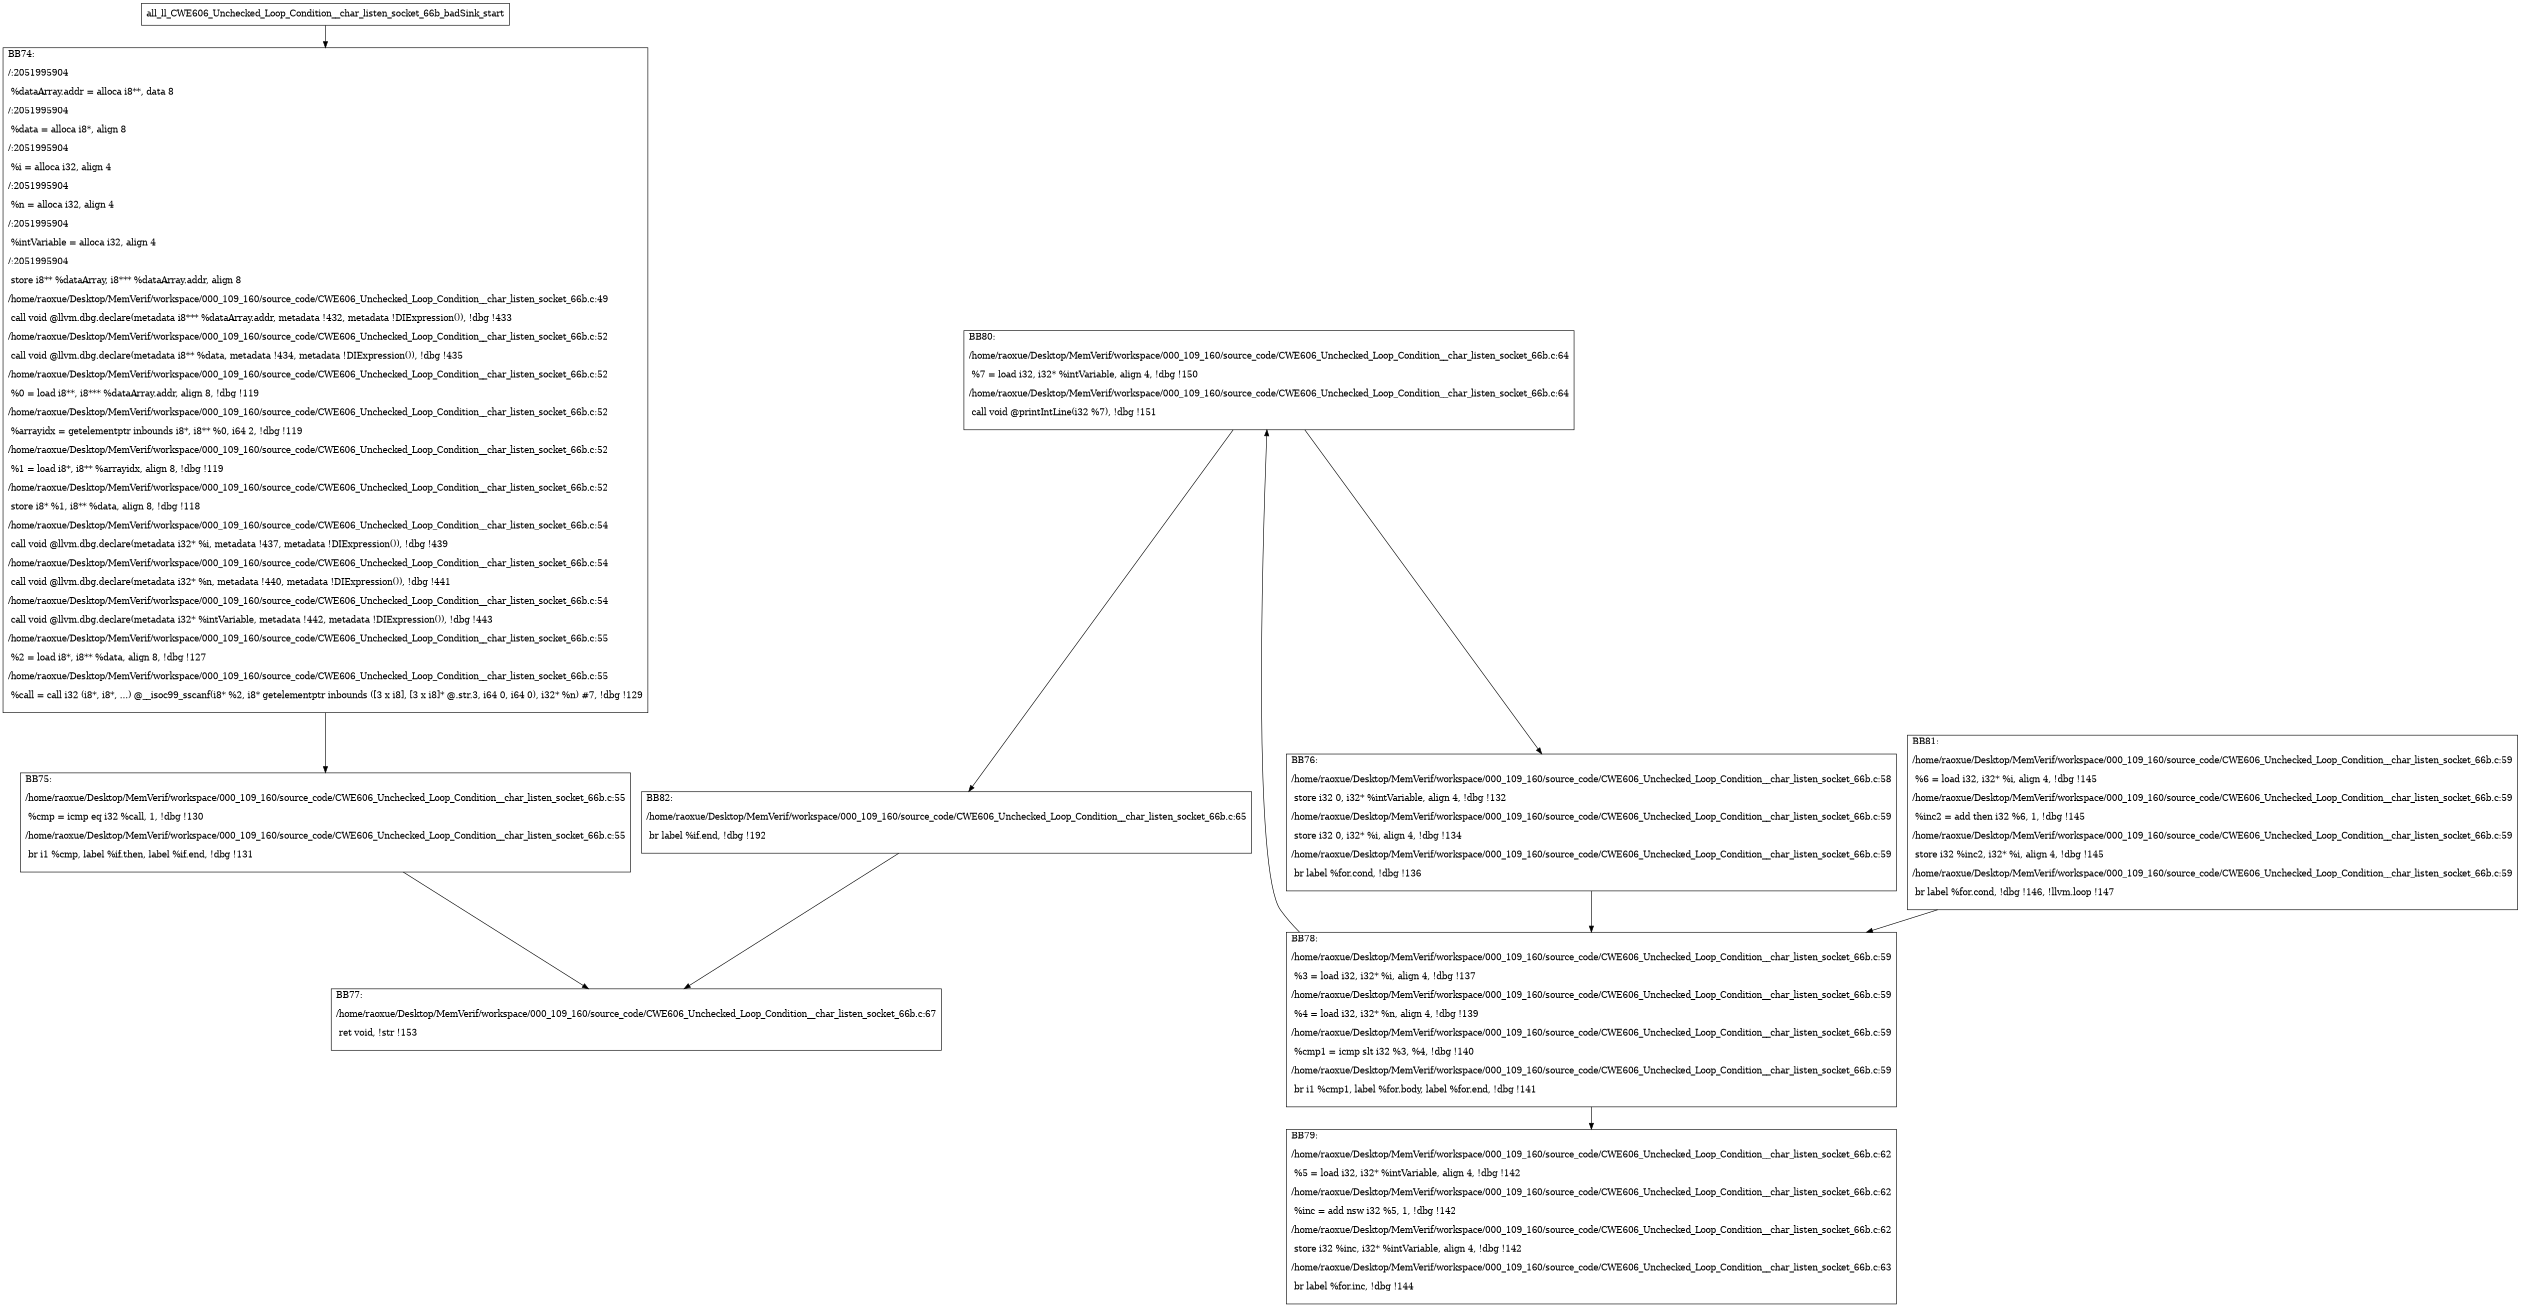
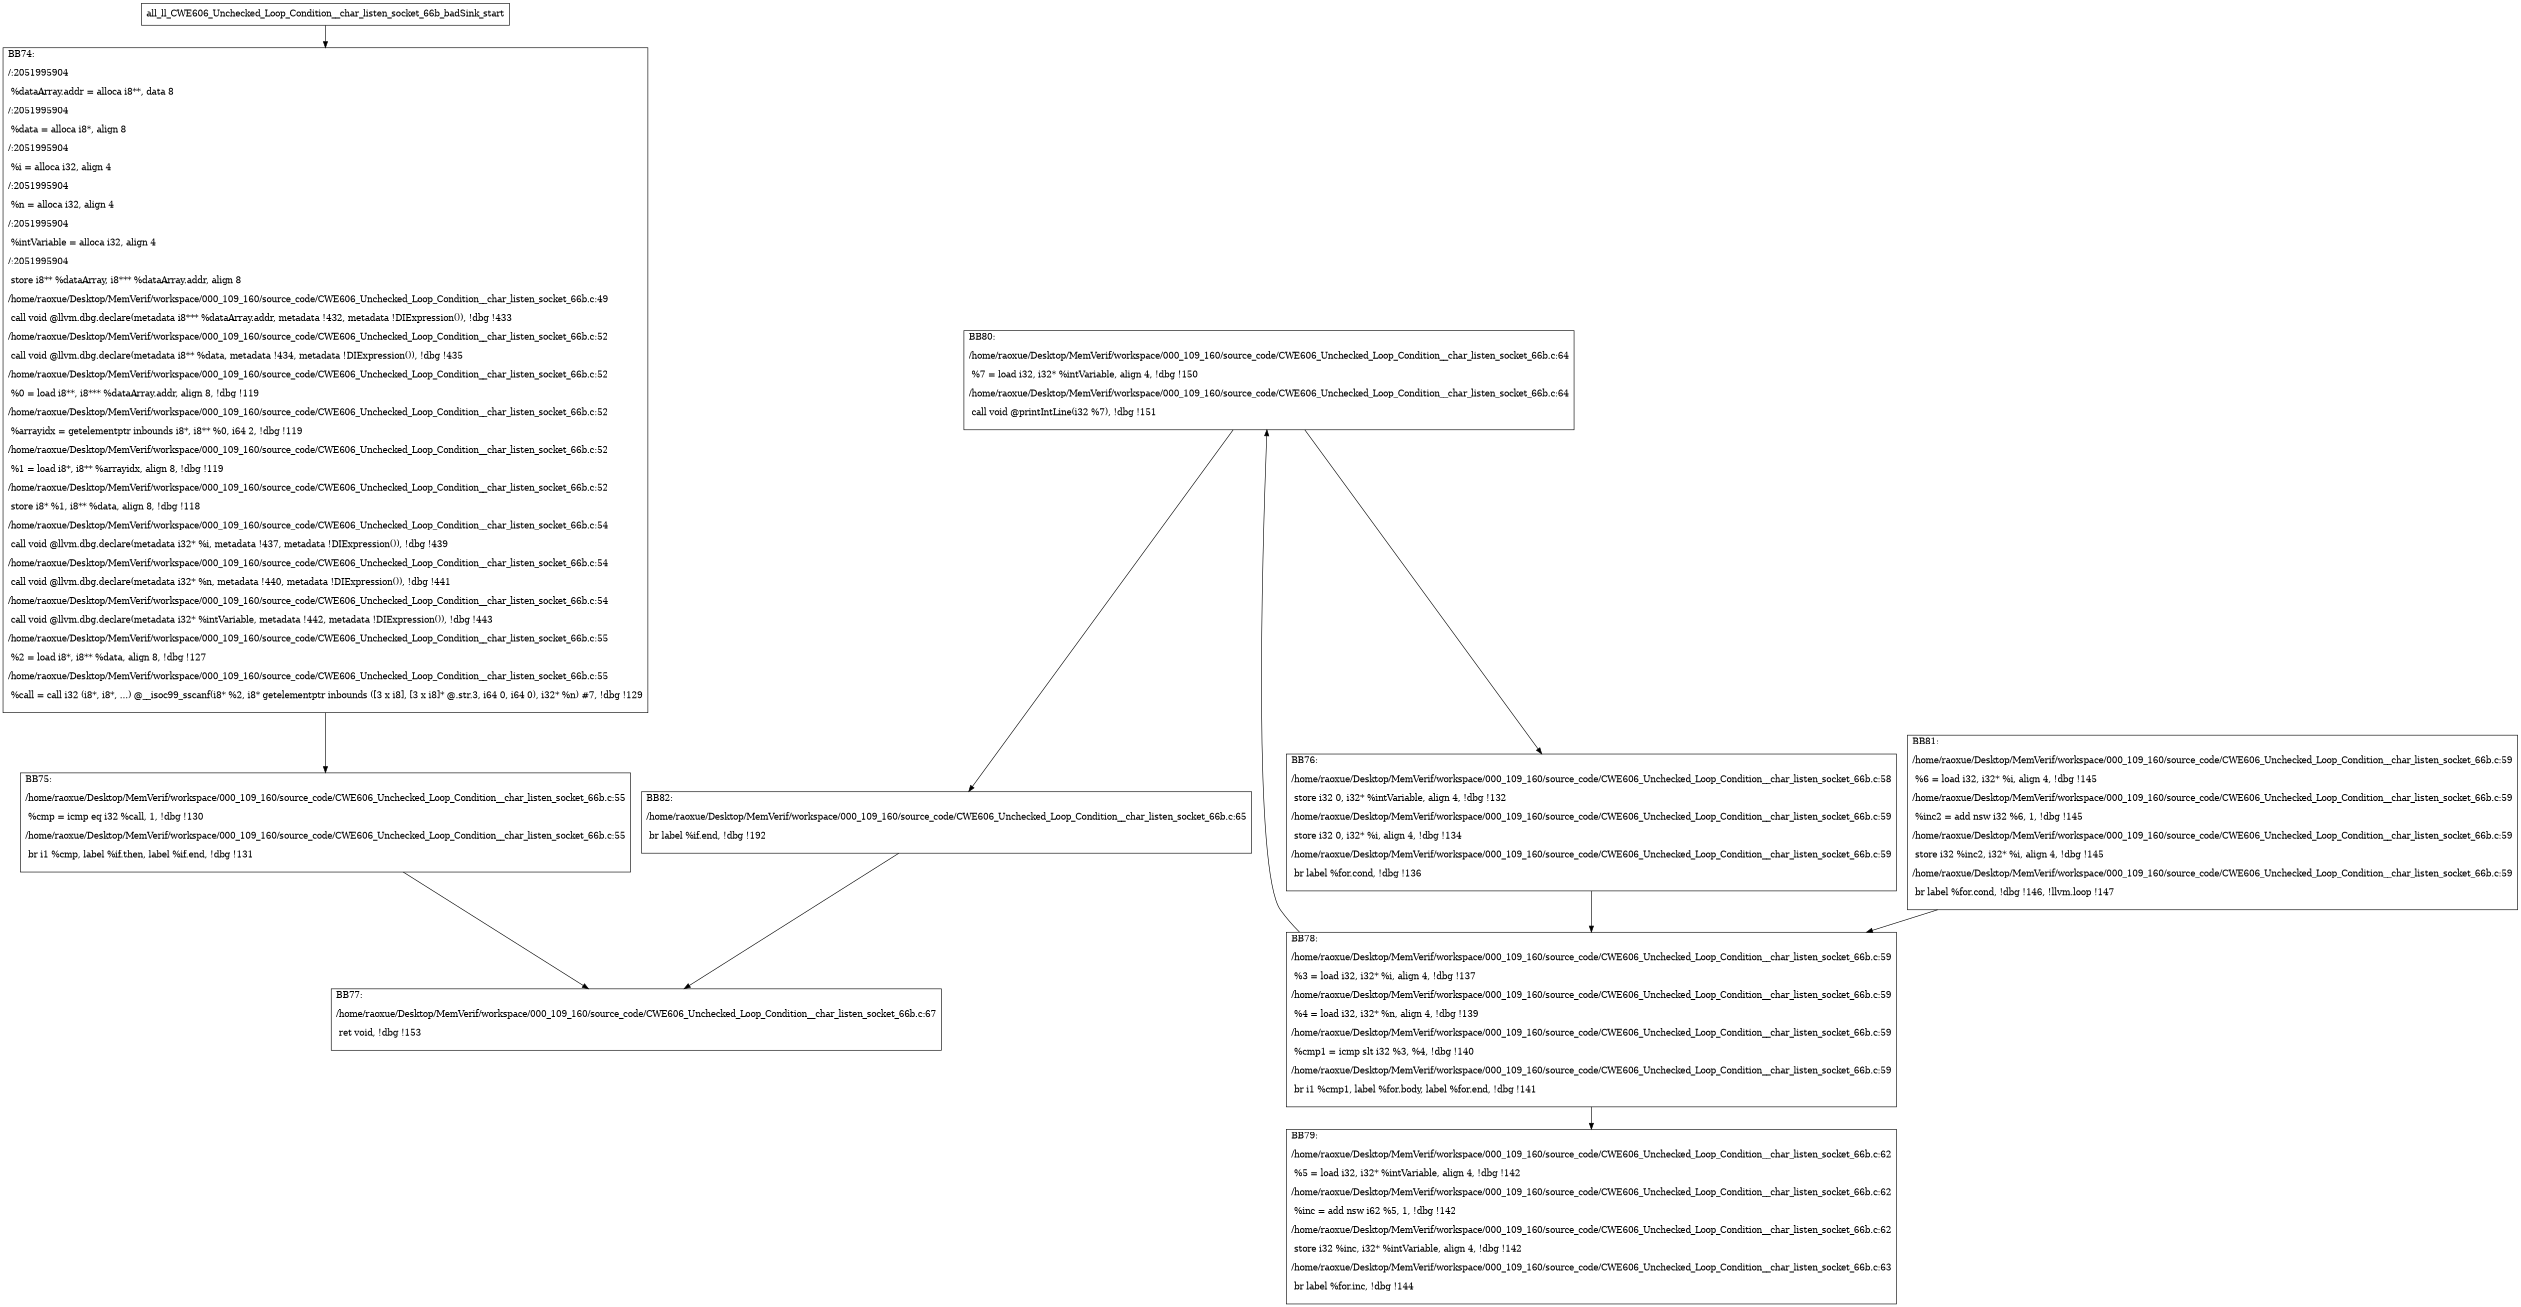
(1999, 817) -> (1997, 817)
(377, 1033) -> (379, 1033)
(1374, 1211) -> (1374, 1211)
